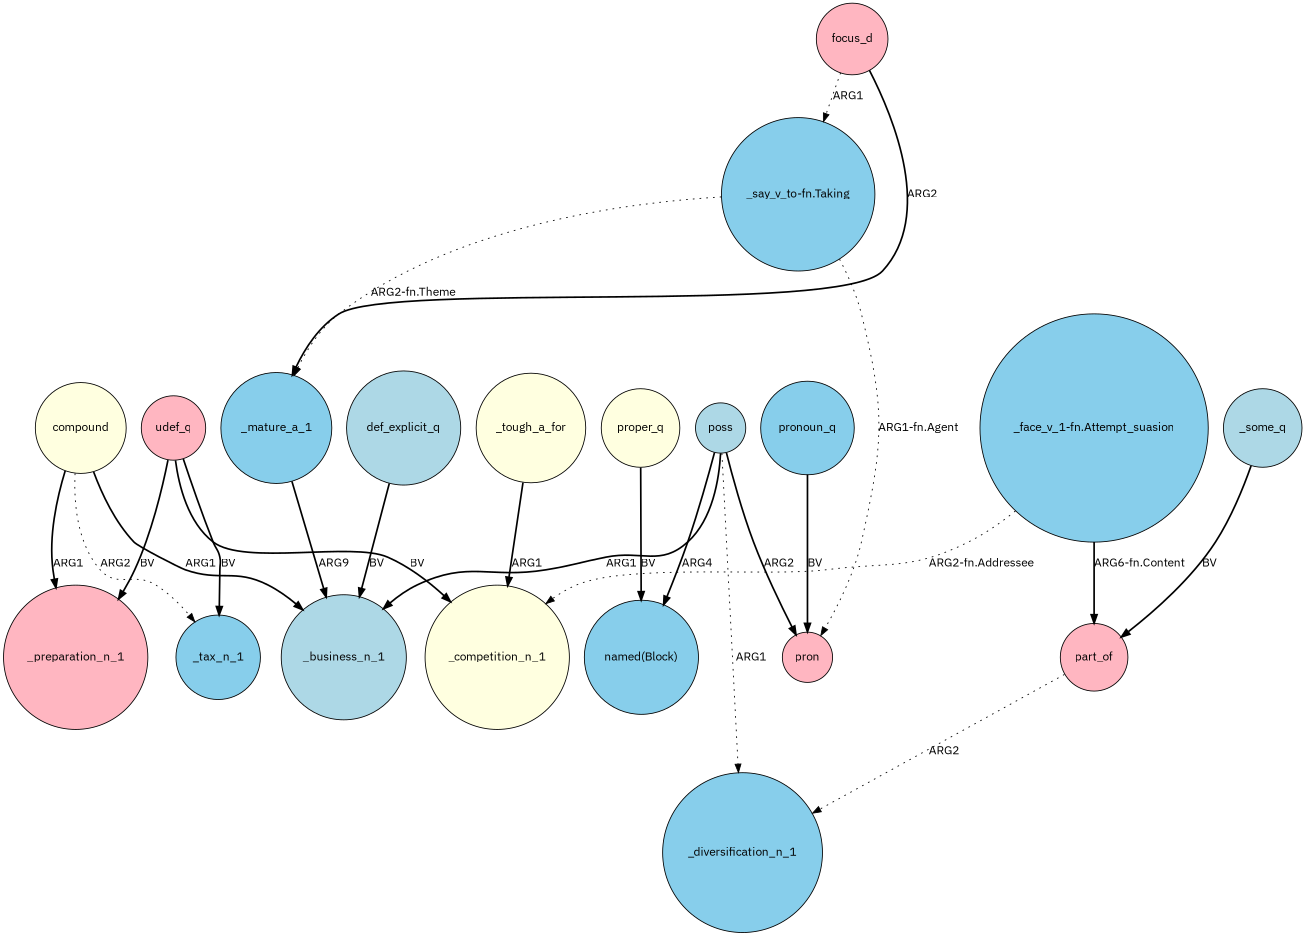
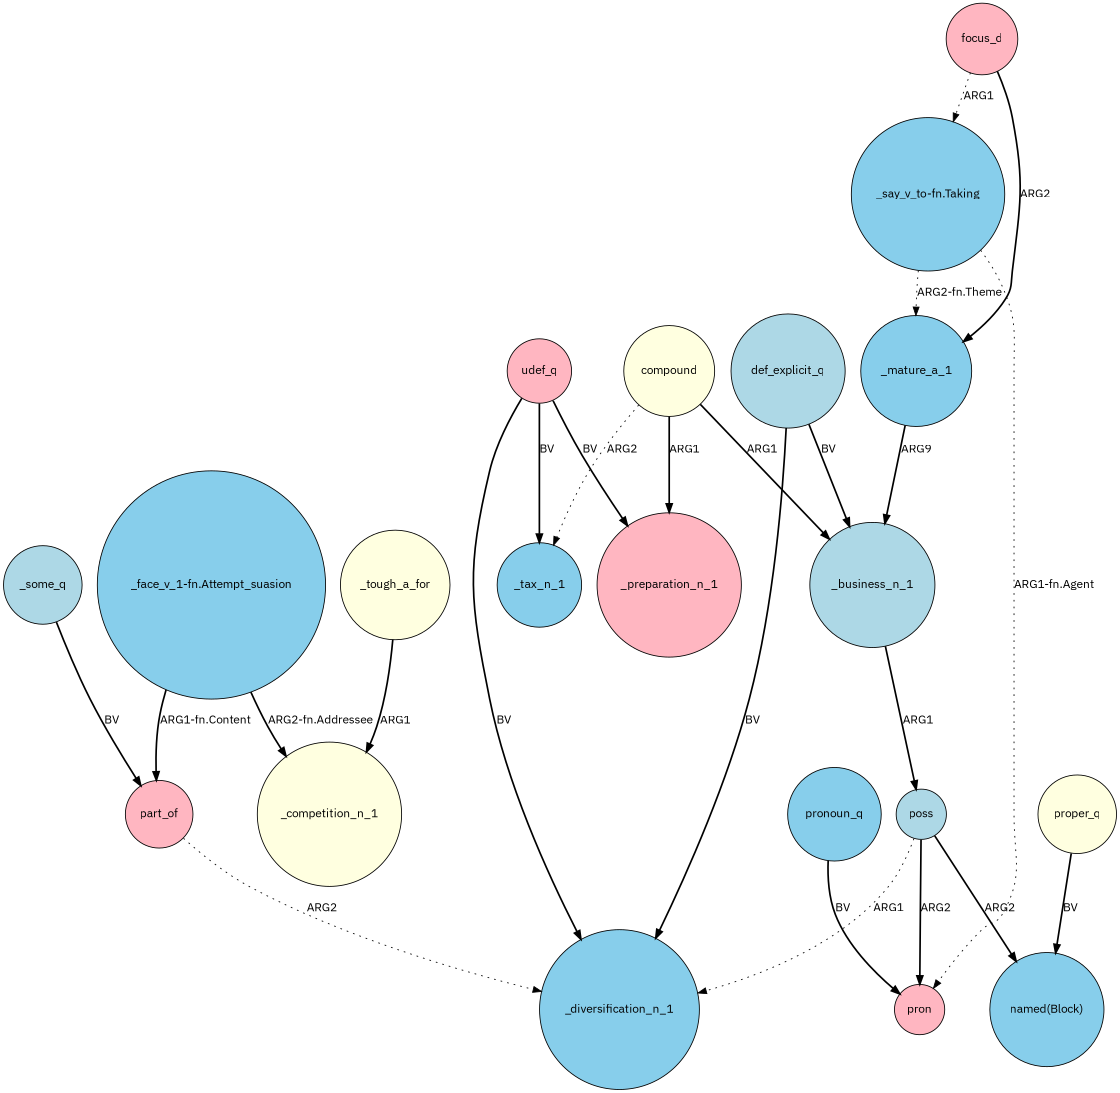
(288, 553) -> (484, 669)
(585, 562) -> (900, 714)
(697, 563) -> (1000, 908)
(1140, 563) -> (206, 720)
(788, 572) -> (265, 721)
none -> (752, 687)
